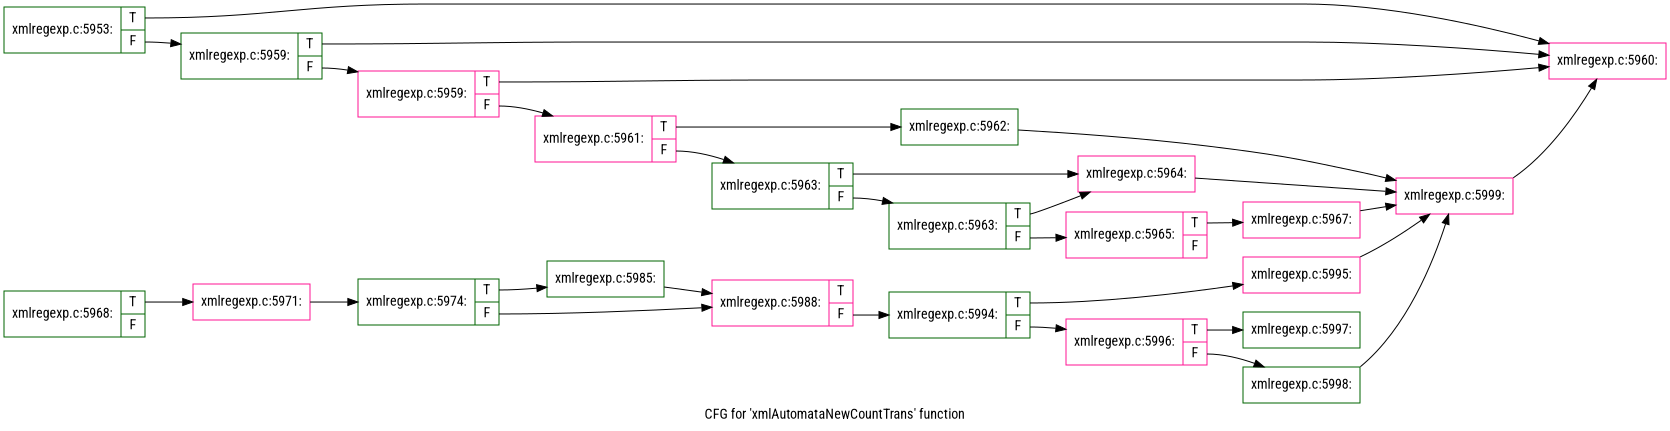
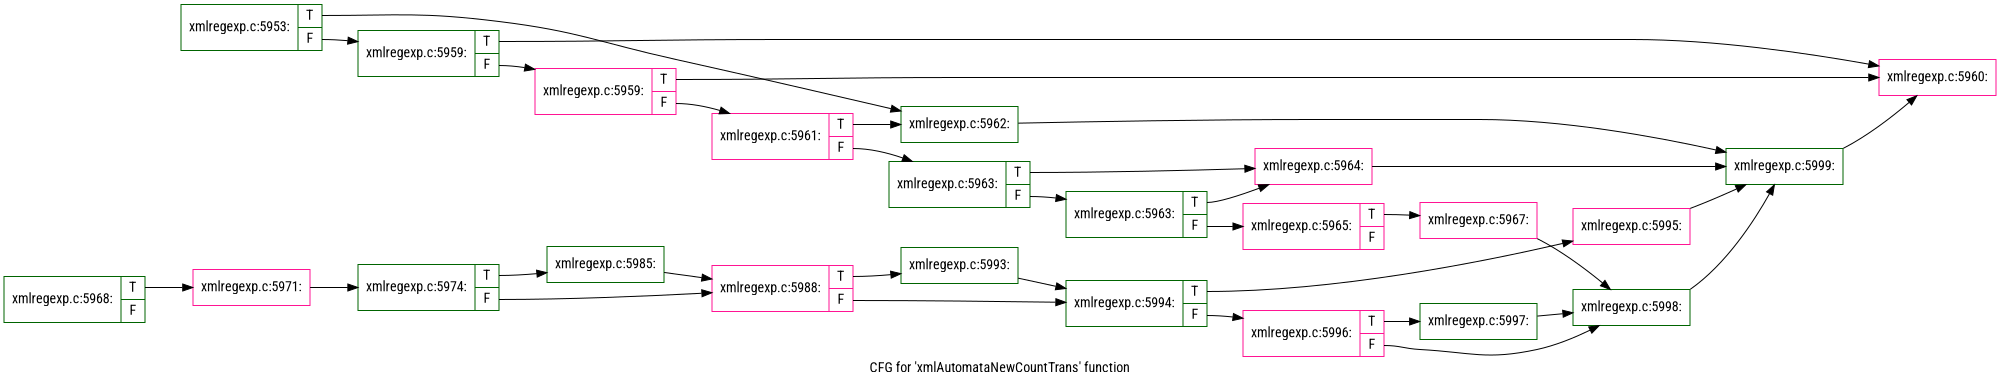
(843, 4) -> (637, 50)
(1454, 196) -> (1784, 166)
(1373, 209) -> (1571, 259)
none -> (960, 266)
none -> (1550, 315)
